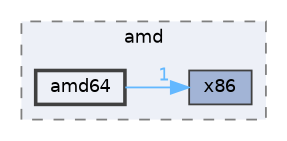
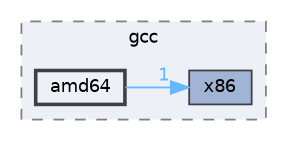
(144, 38) -> (144, 38)
